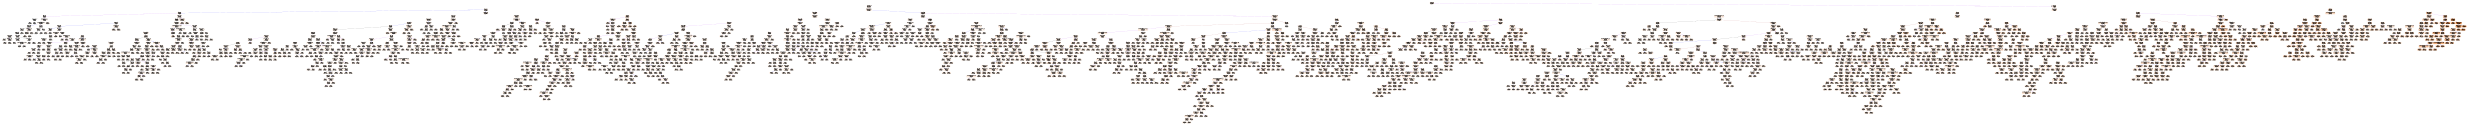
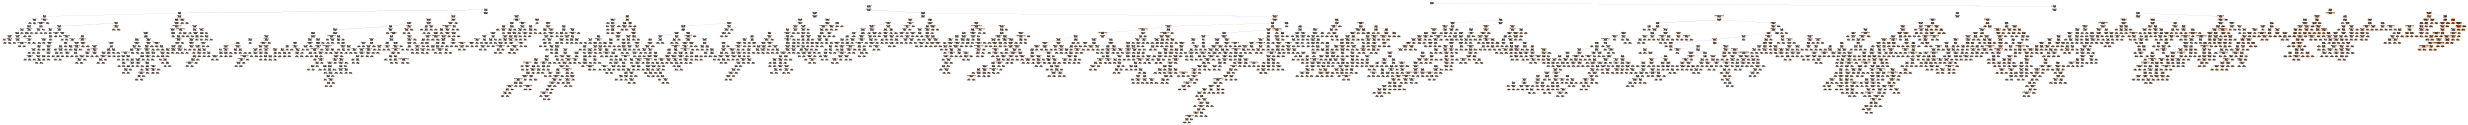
(2236, 63) -> none
